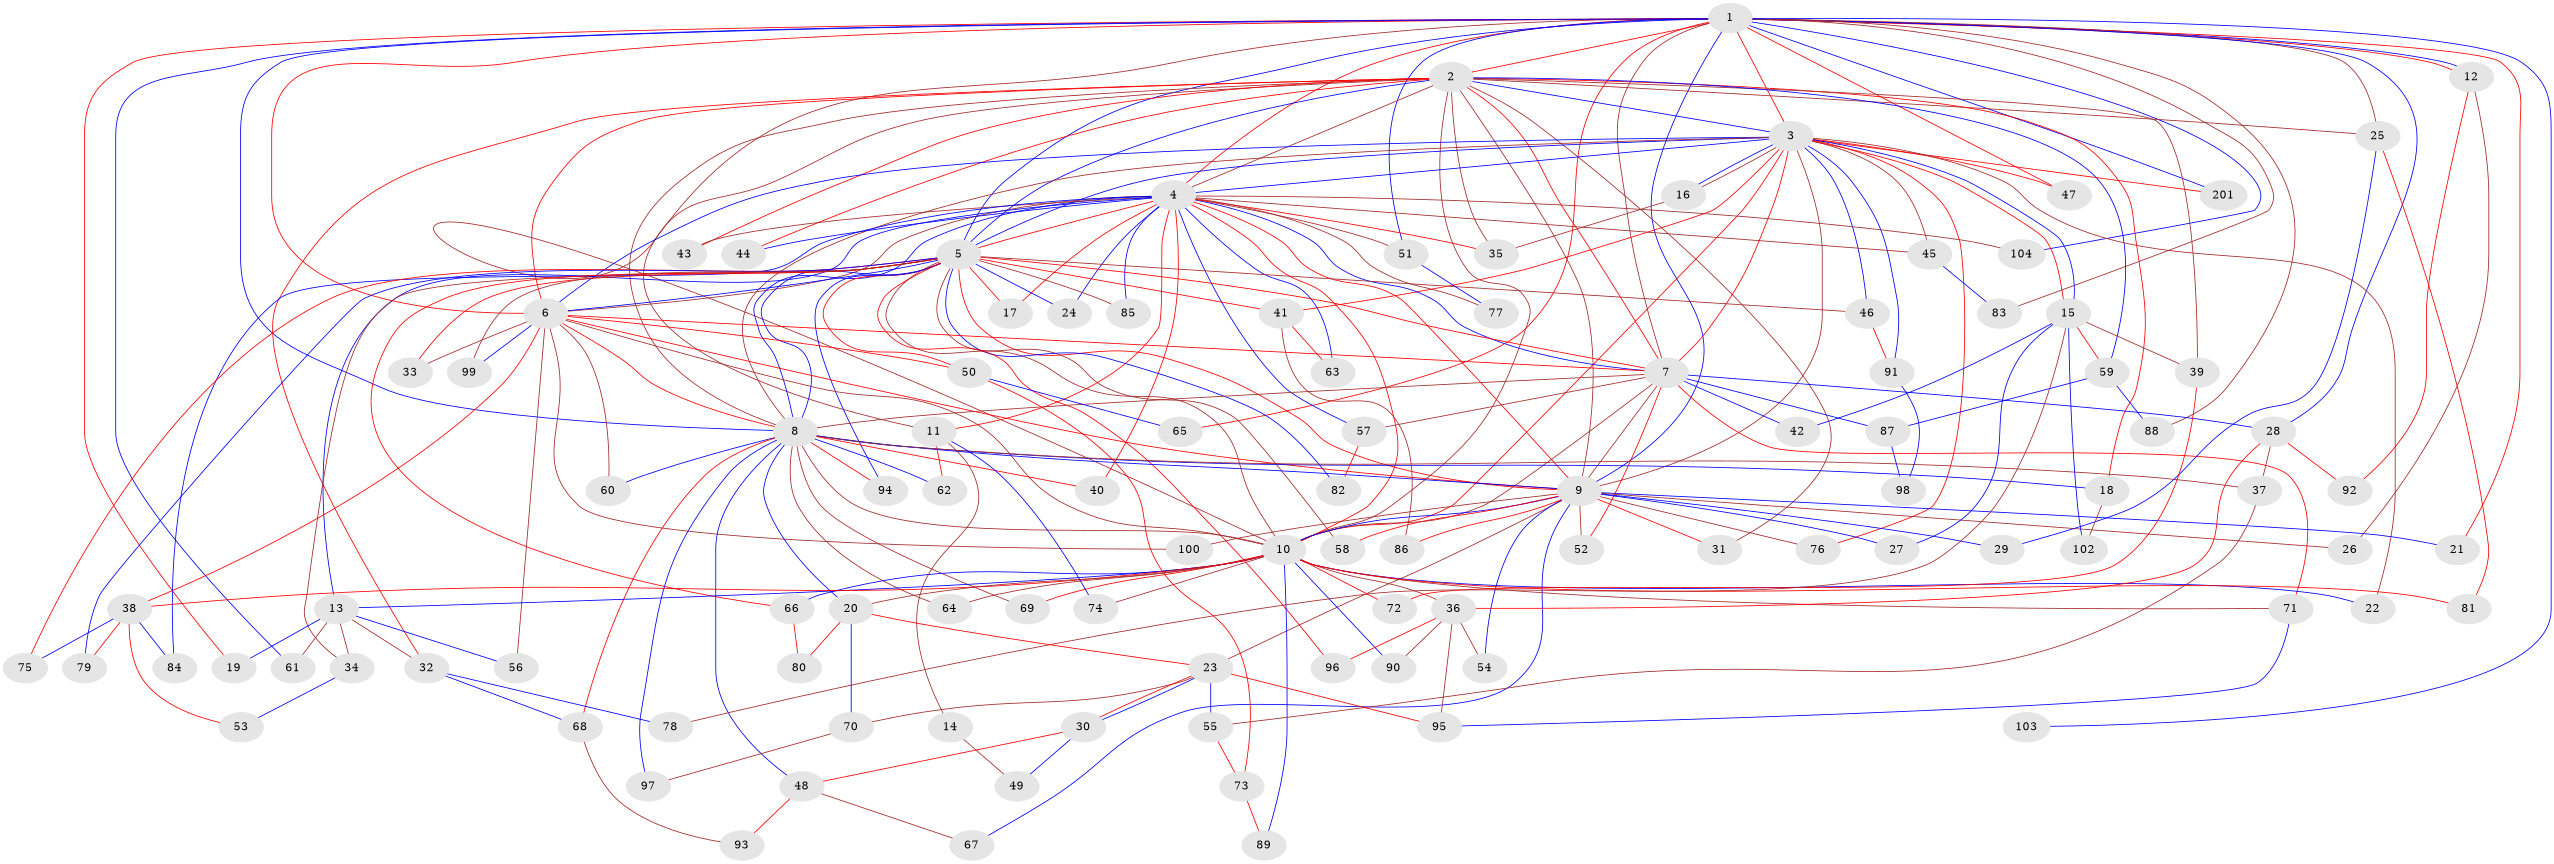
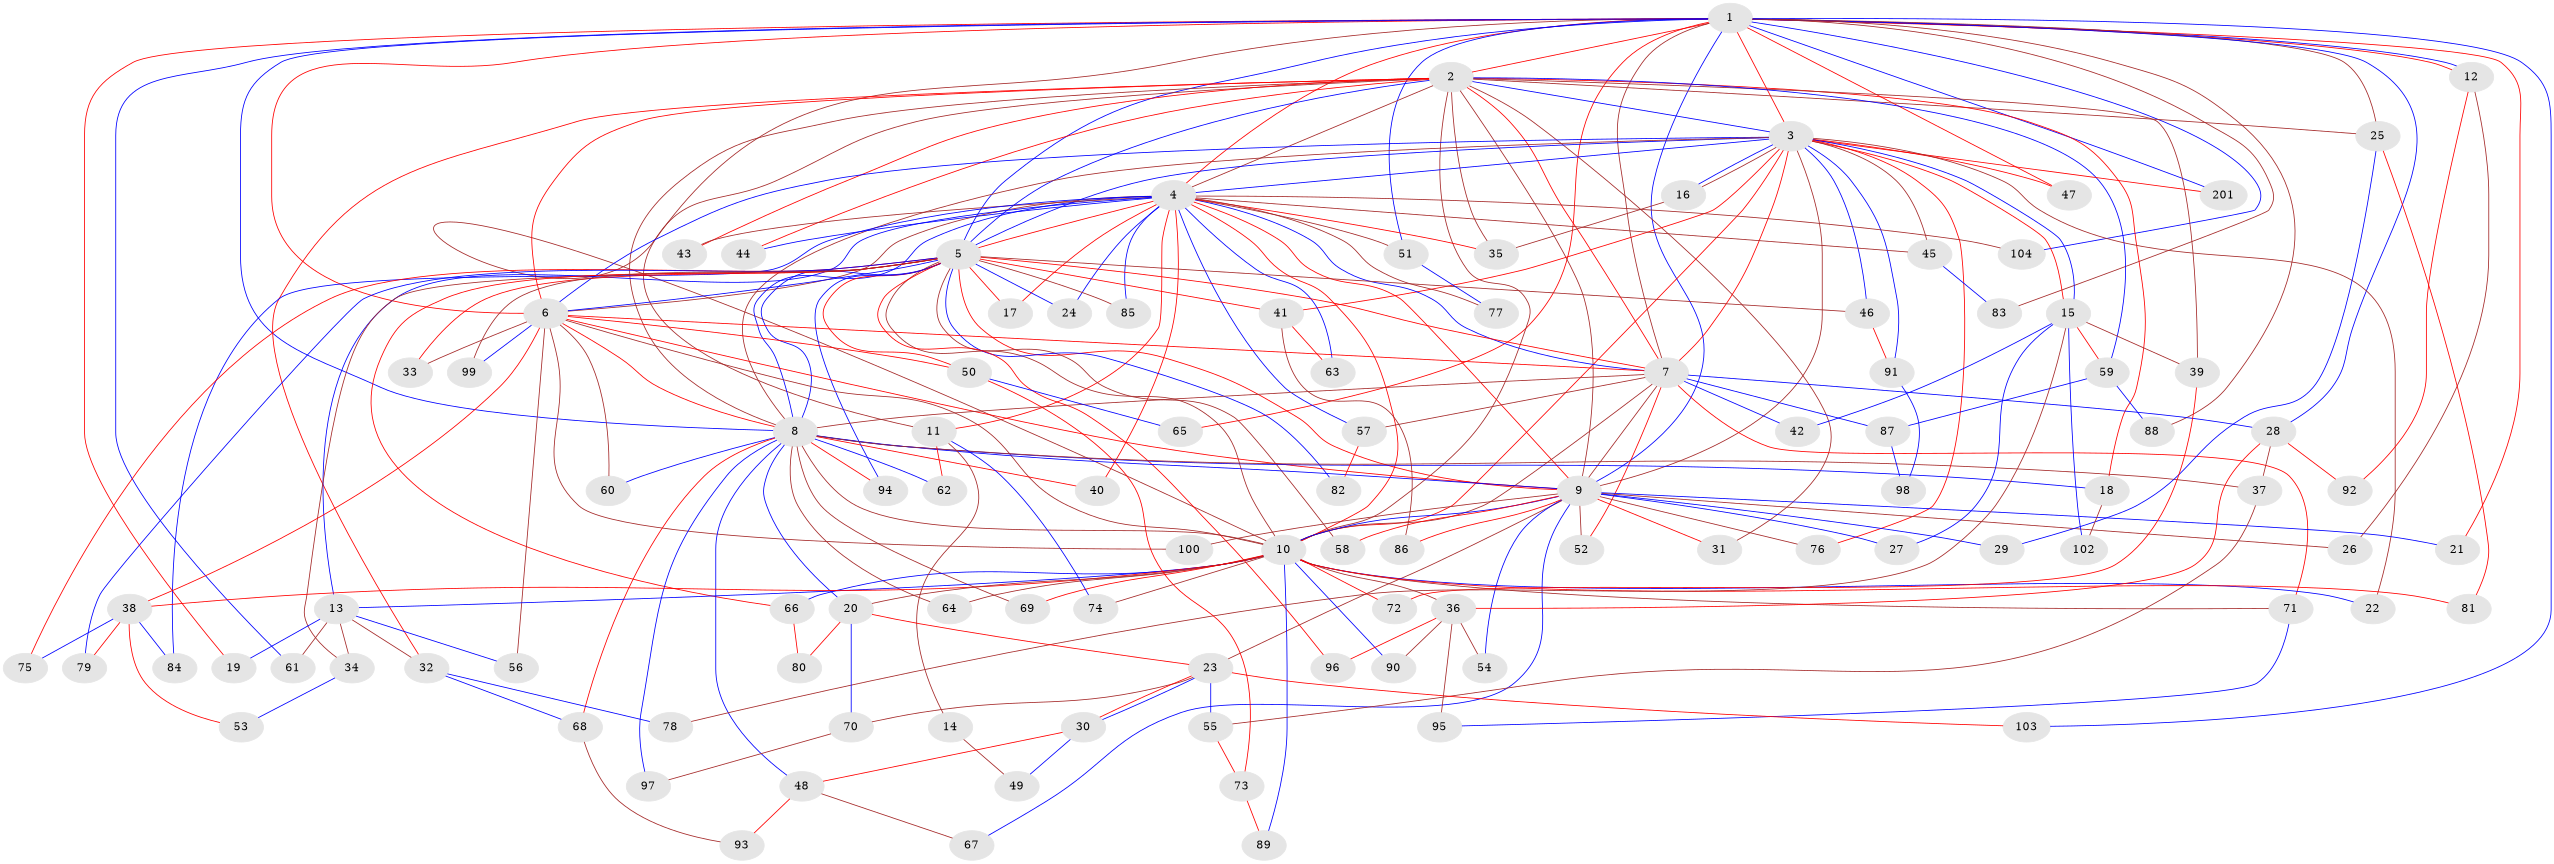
(1325, 698) -> (1617, 708)
